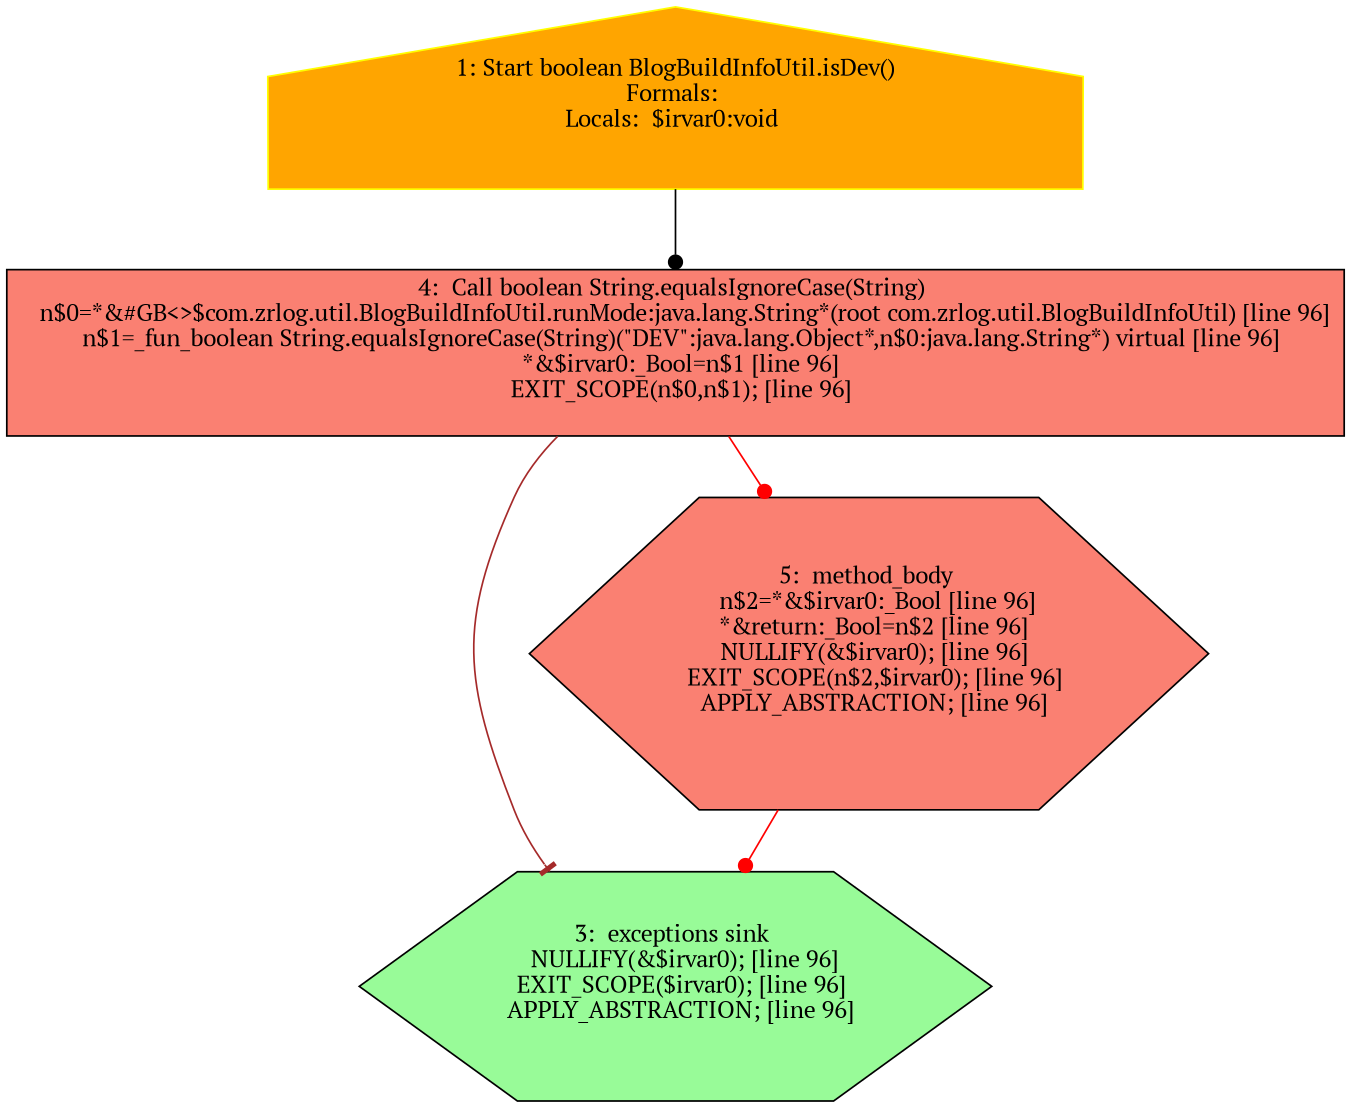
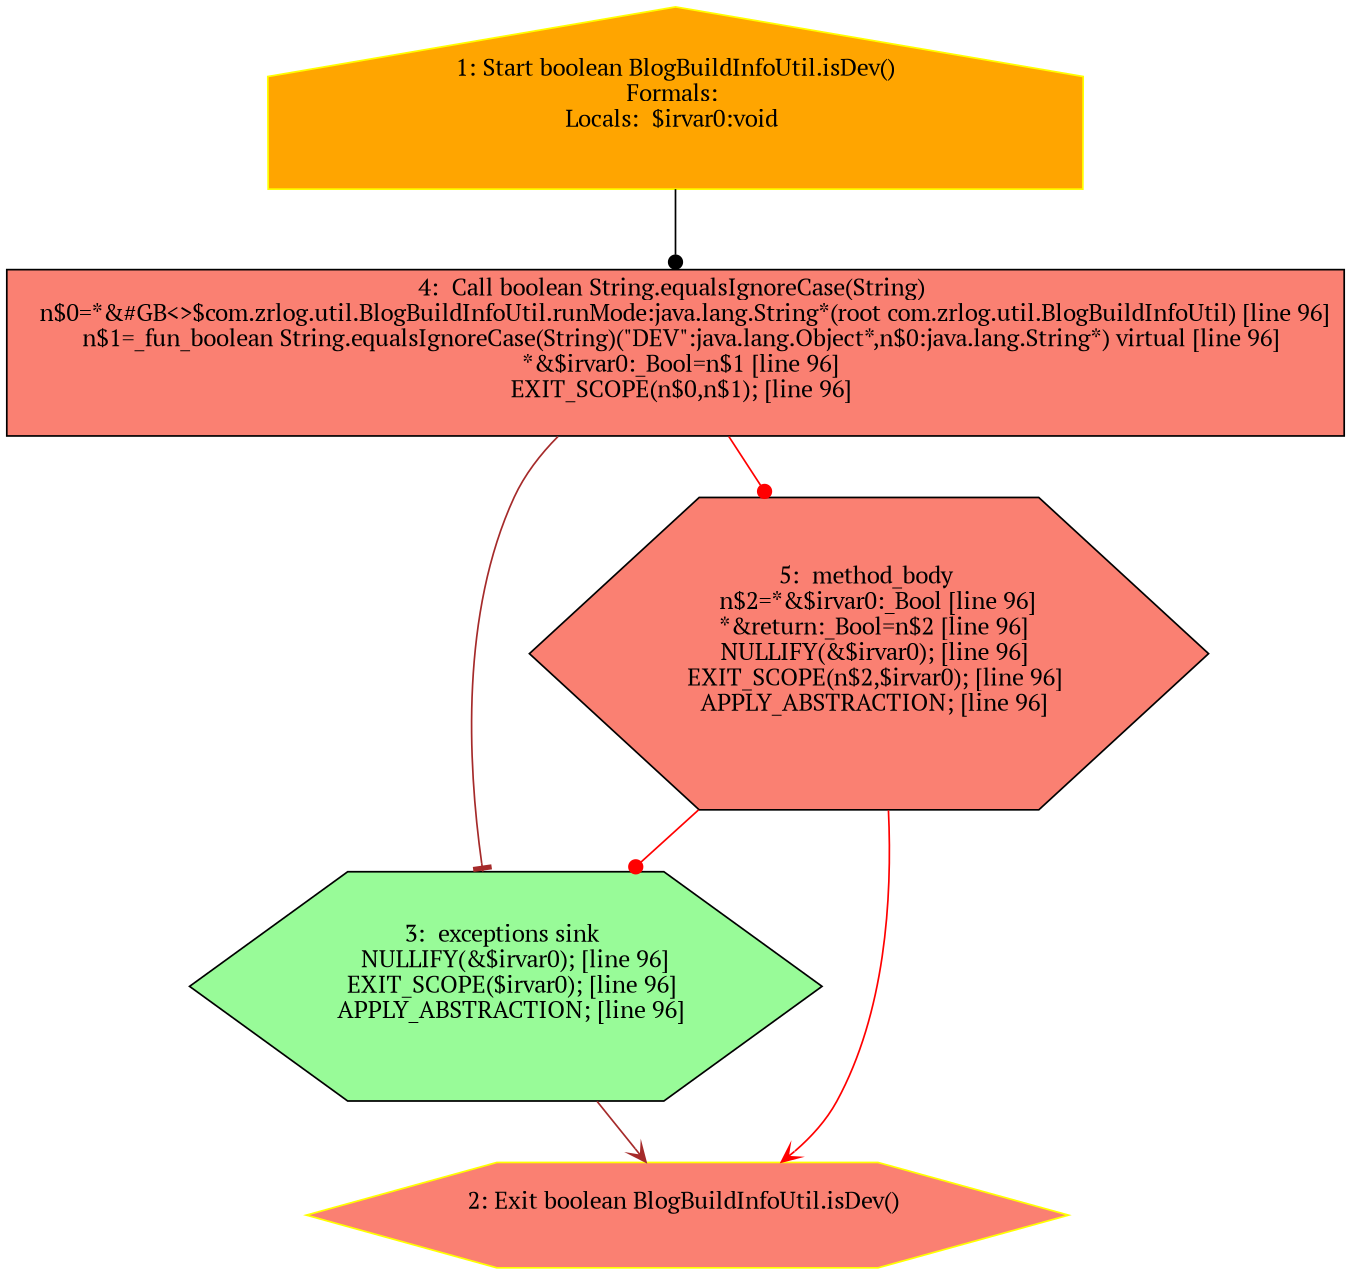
none -> (687, 1215)
